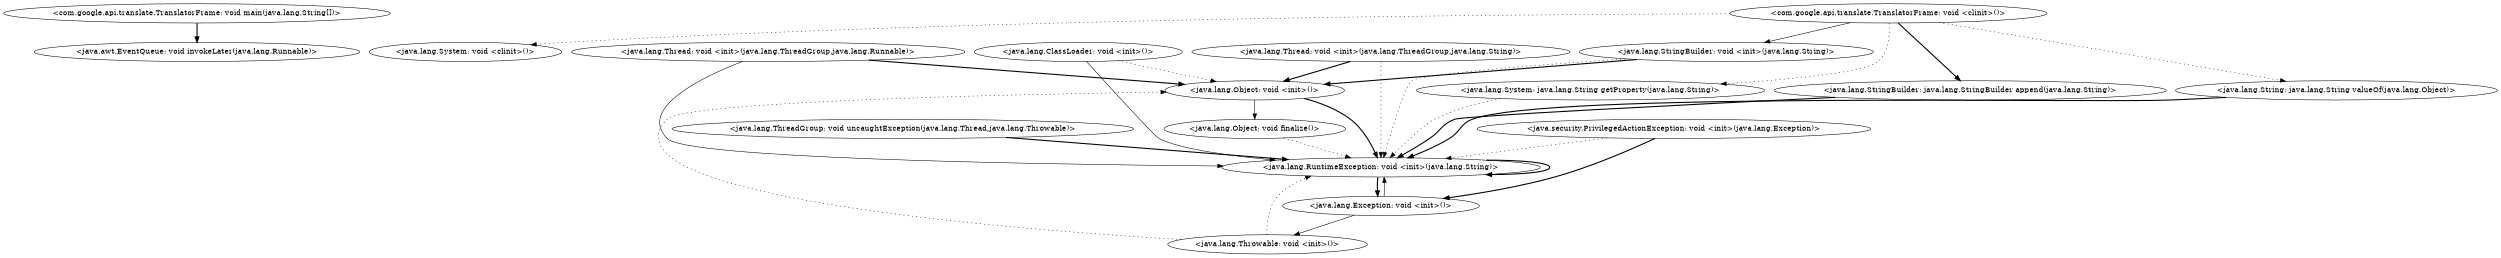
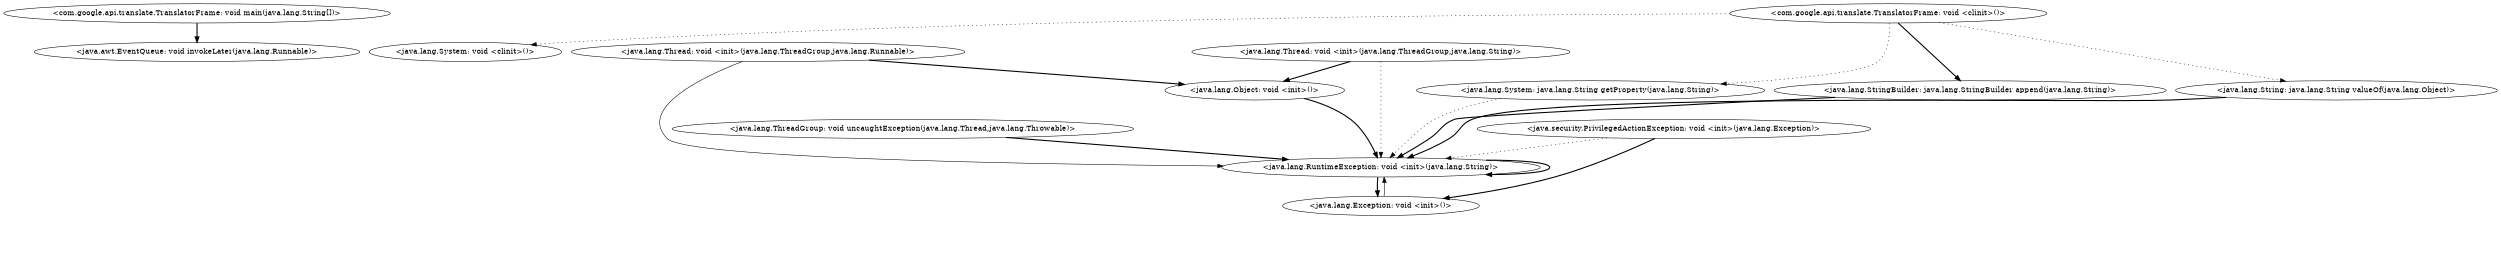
(1078, 52) -> none
(1726, 52) -> none
(1255, 129) -> none
(1268, 244) -> none
